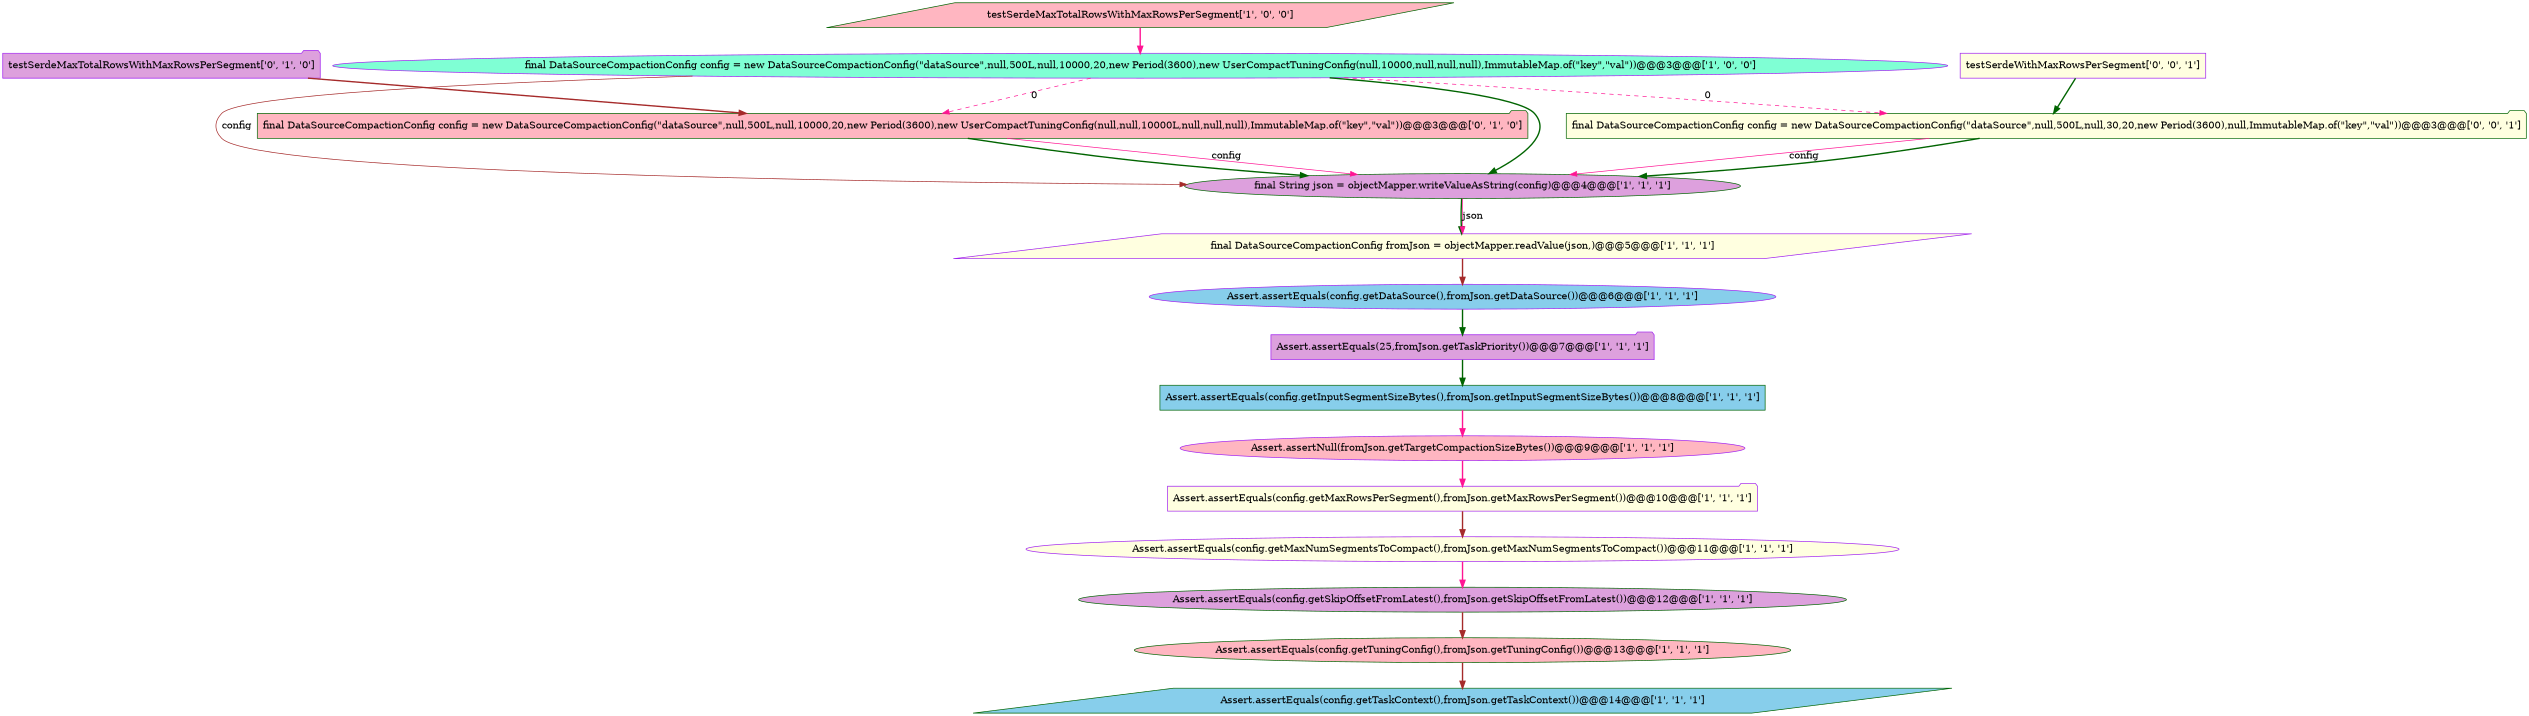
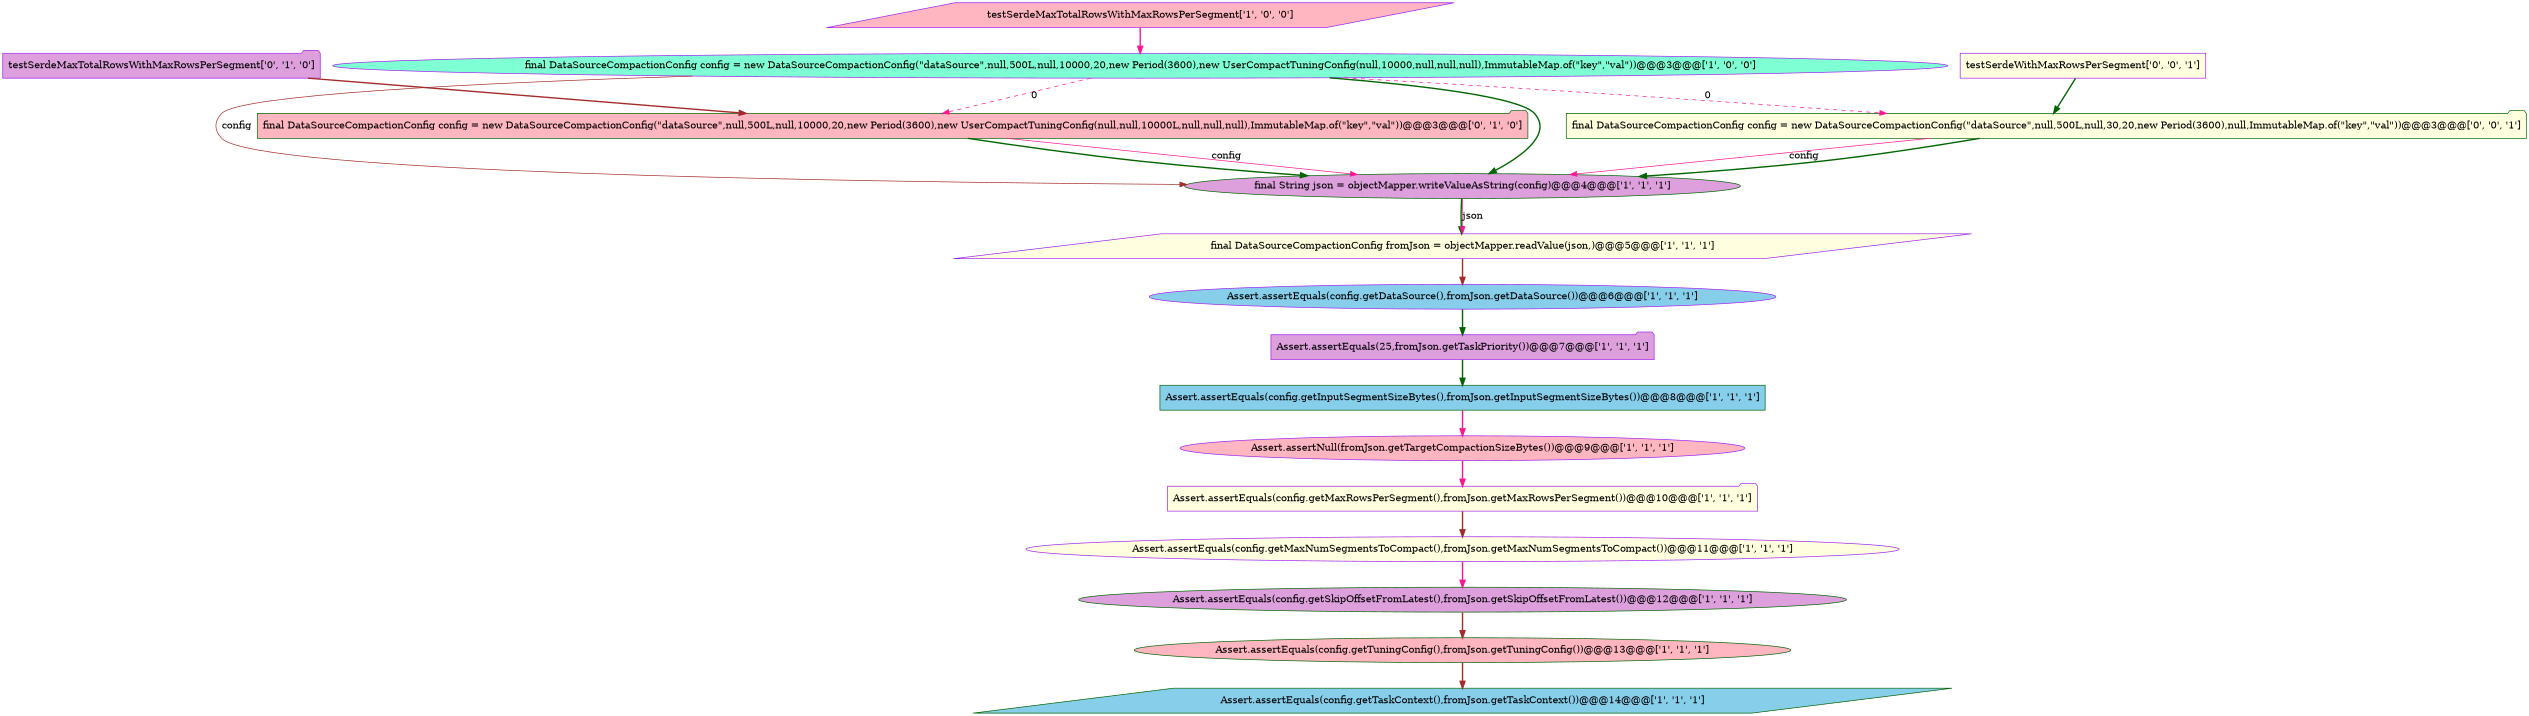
(1140, 15) -> (1140, 15)
